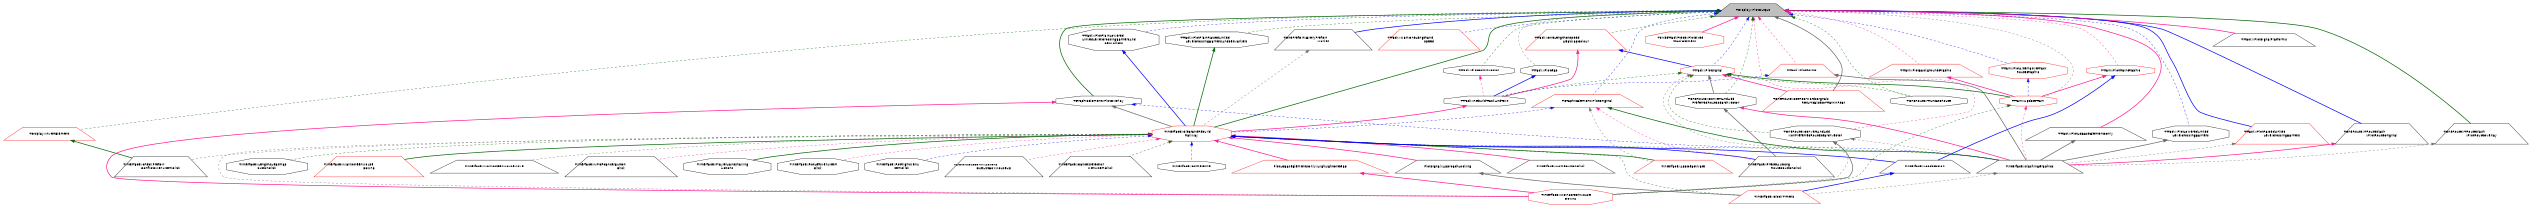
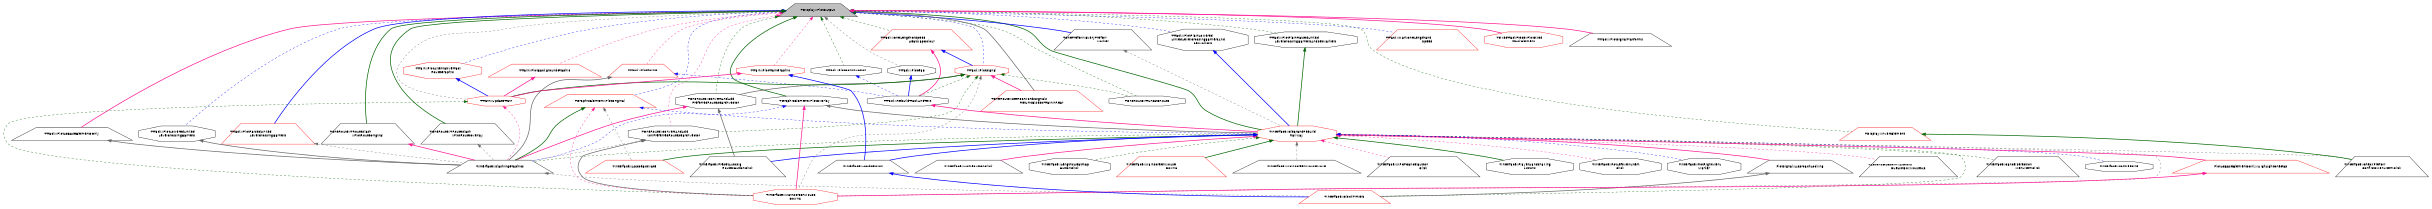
(2145, 26) -> (437, 22)
(1482, 88) -> (879, 87)
(2028, 89) -> (474, 88)
(1657, 141) -> (584, 181)
(902, 167) -> (1704, 167)
